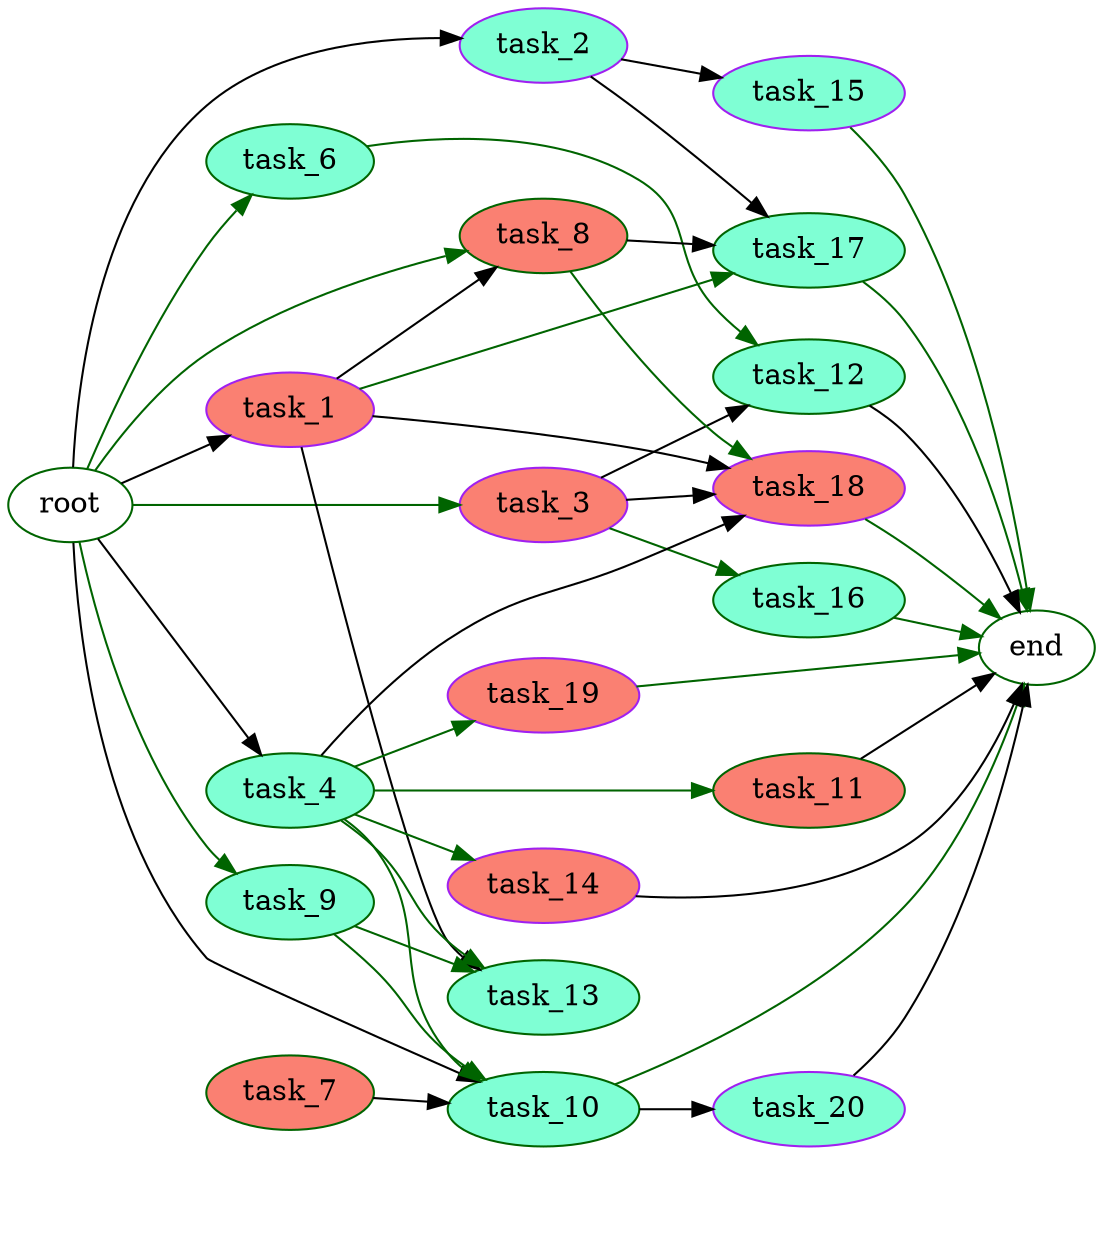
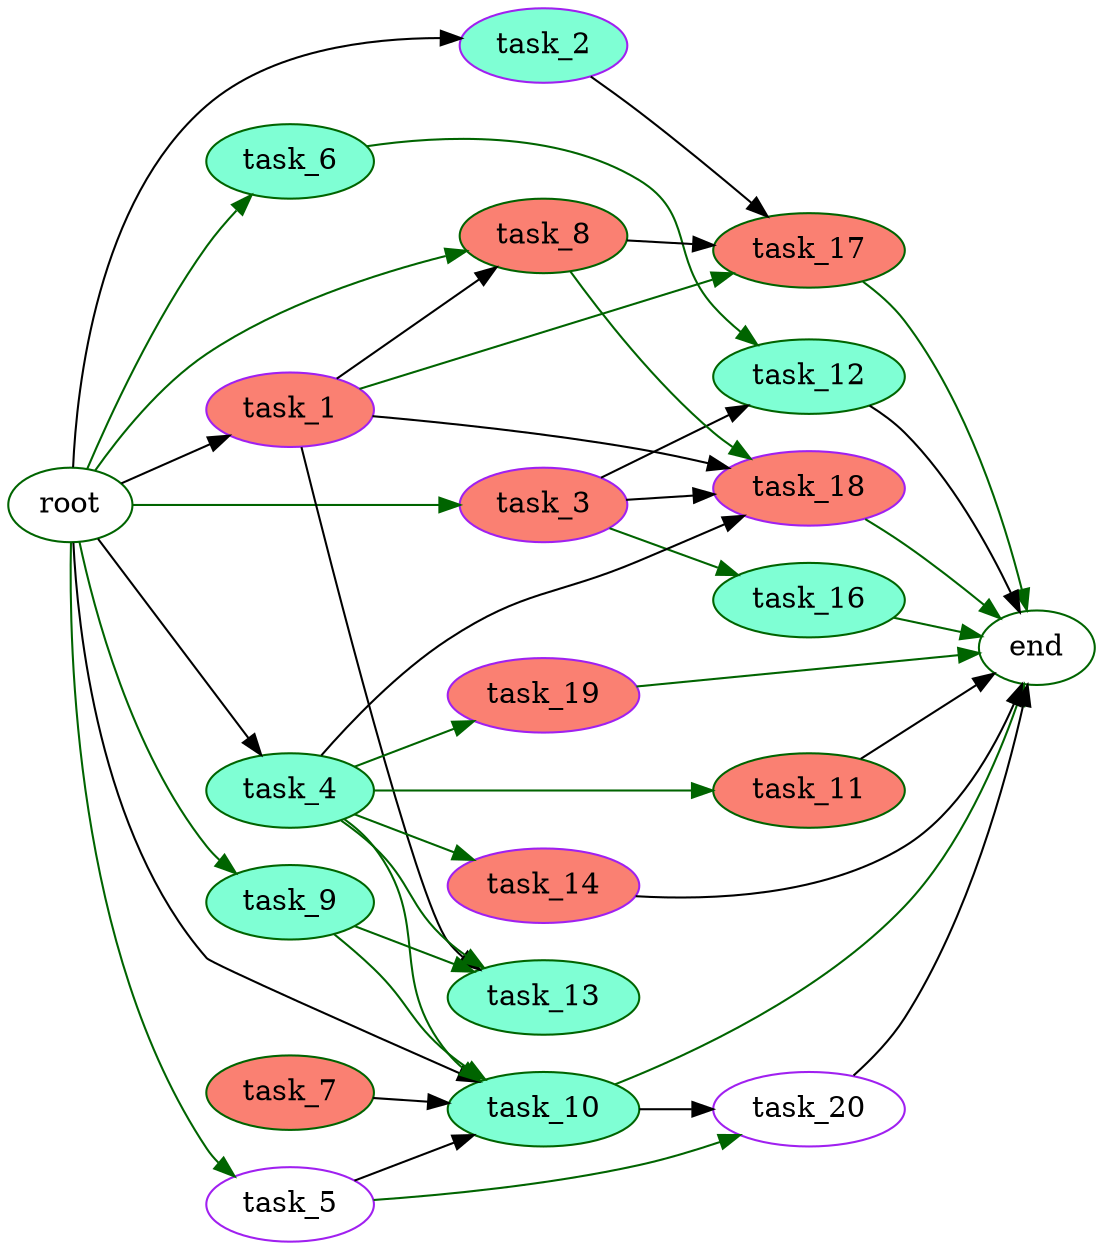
(809, 93) -> none
(809, 250) -> (809, 250)
(809, 1109) -> (809, 1109)
none -> (290, 1204)
